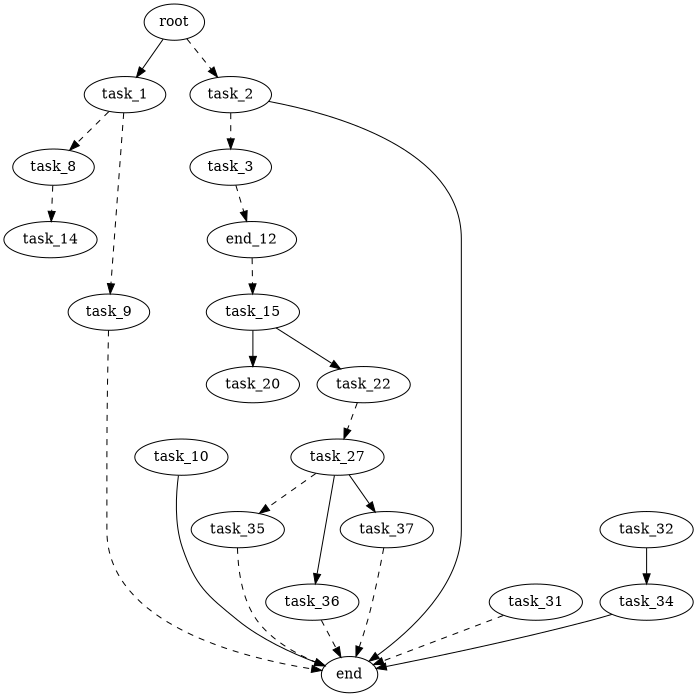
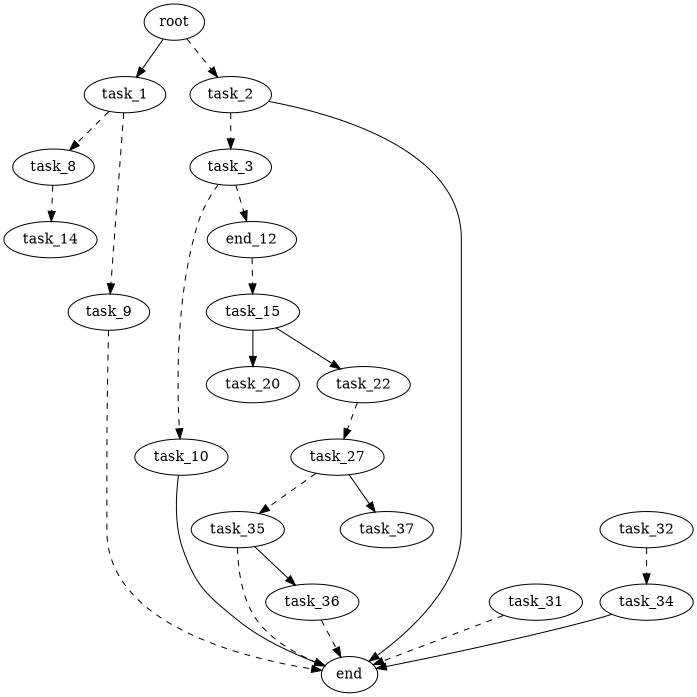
none -> (182, 303)
(326, 524) -> (271, 562)
(647, 561) -> (647, 561)
(373, 598) -> none
